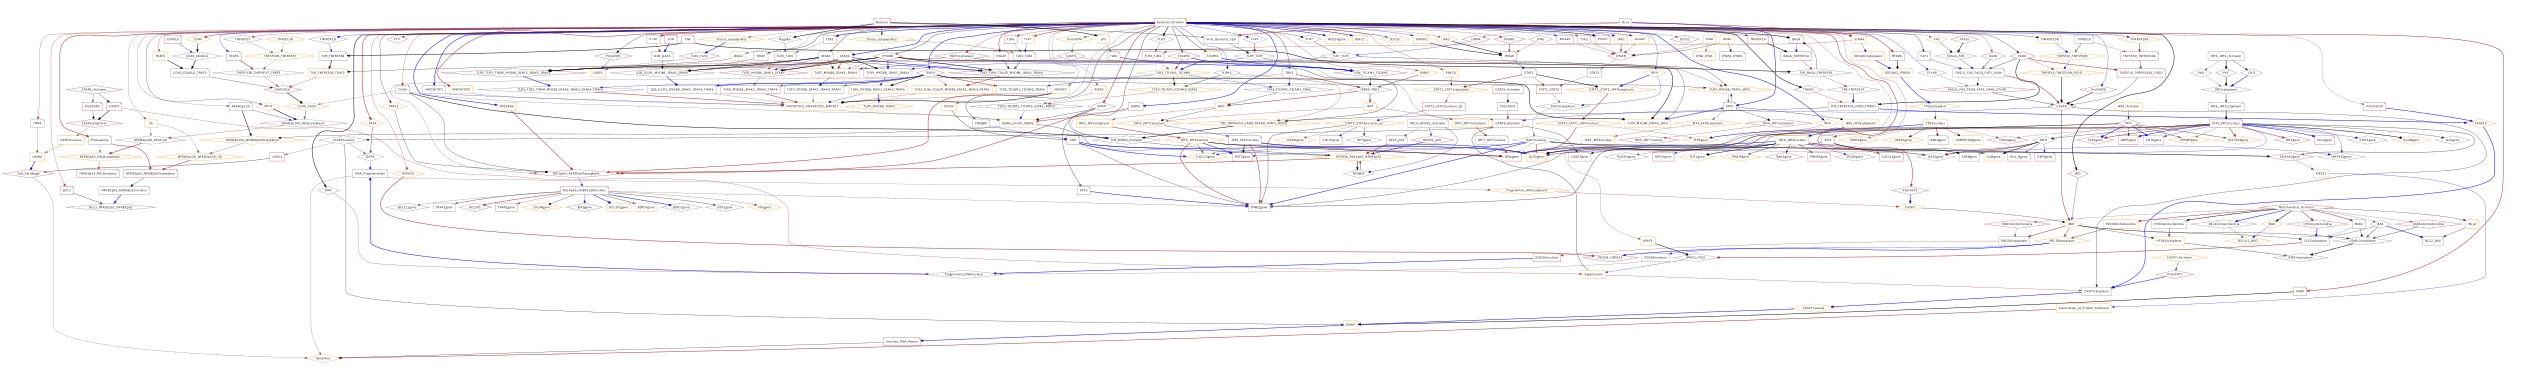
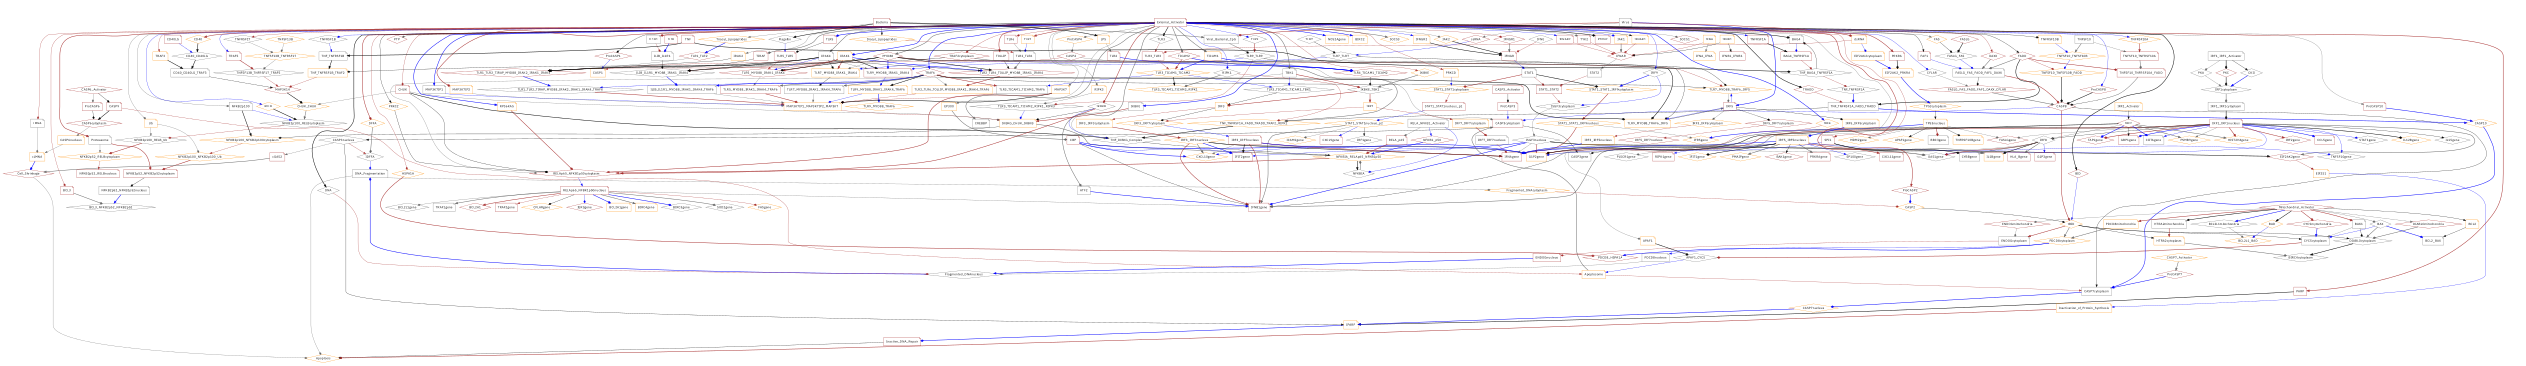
(1244, 28) -> none
(811, 47) -> (811, 47)
(1654, 73) -> (1654, 73)
(1103, 98) -> (1163, 102)
(1016, 131) -> none
(1563, 147) -> (1563, 147)
